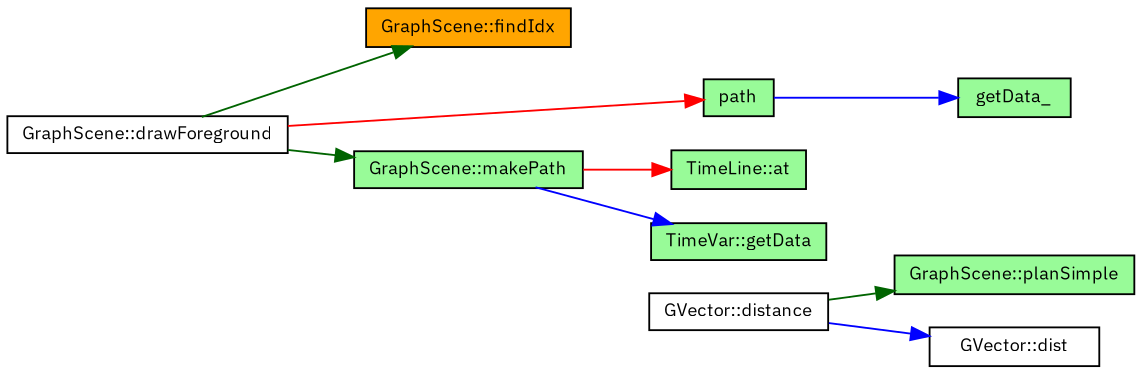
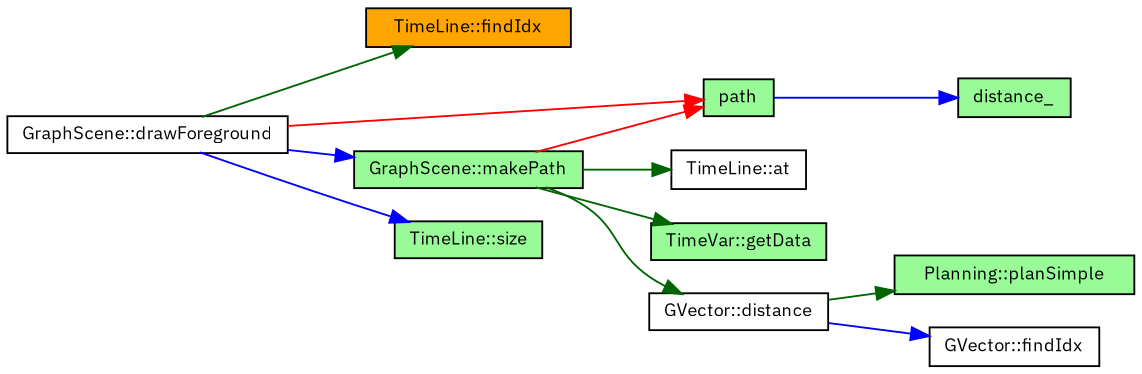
(468, 28) -> (468, 28)
(1014, 98) -> (1014, 98)
none -> (610, 132)
(312, 153) -> (312, 153)
(618, 170) -> (618, 170)
(739, 170) -> (739, 170)
(595, 203) -> (604, 206)
none -> (610, 231)
none -> (468, 240)
(1014, 275) -> (1014, 275)
(1014, 347) -> (1014, 347)
